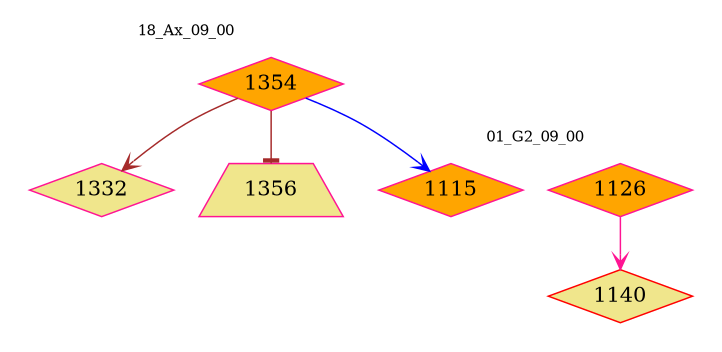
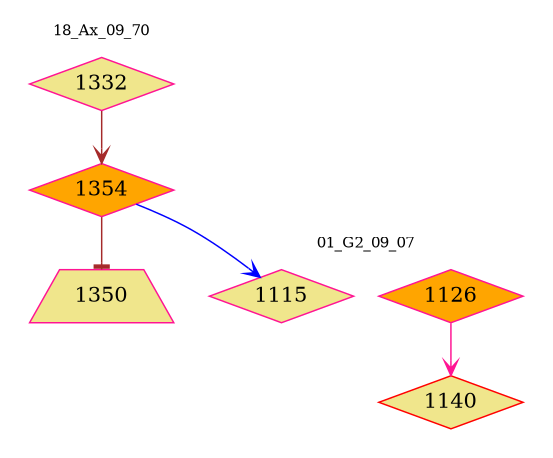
(186, 32) -> (102, 32)
(183, 125) -> (102, 130)
(536, 138) -> (366, 244)
(271, 190) -> (102, 296)
(451, 190) -> (281, 296)
